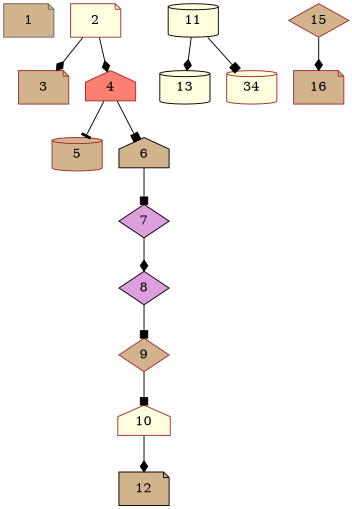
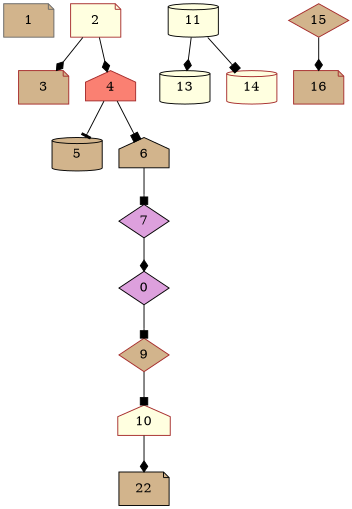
(252, 87) -> (252, 87)
(77, 154) -> (77, 154)
(144, 288) -> (144, 288)
(144, 489) -> (144, 489)
